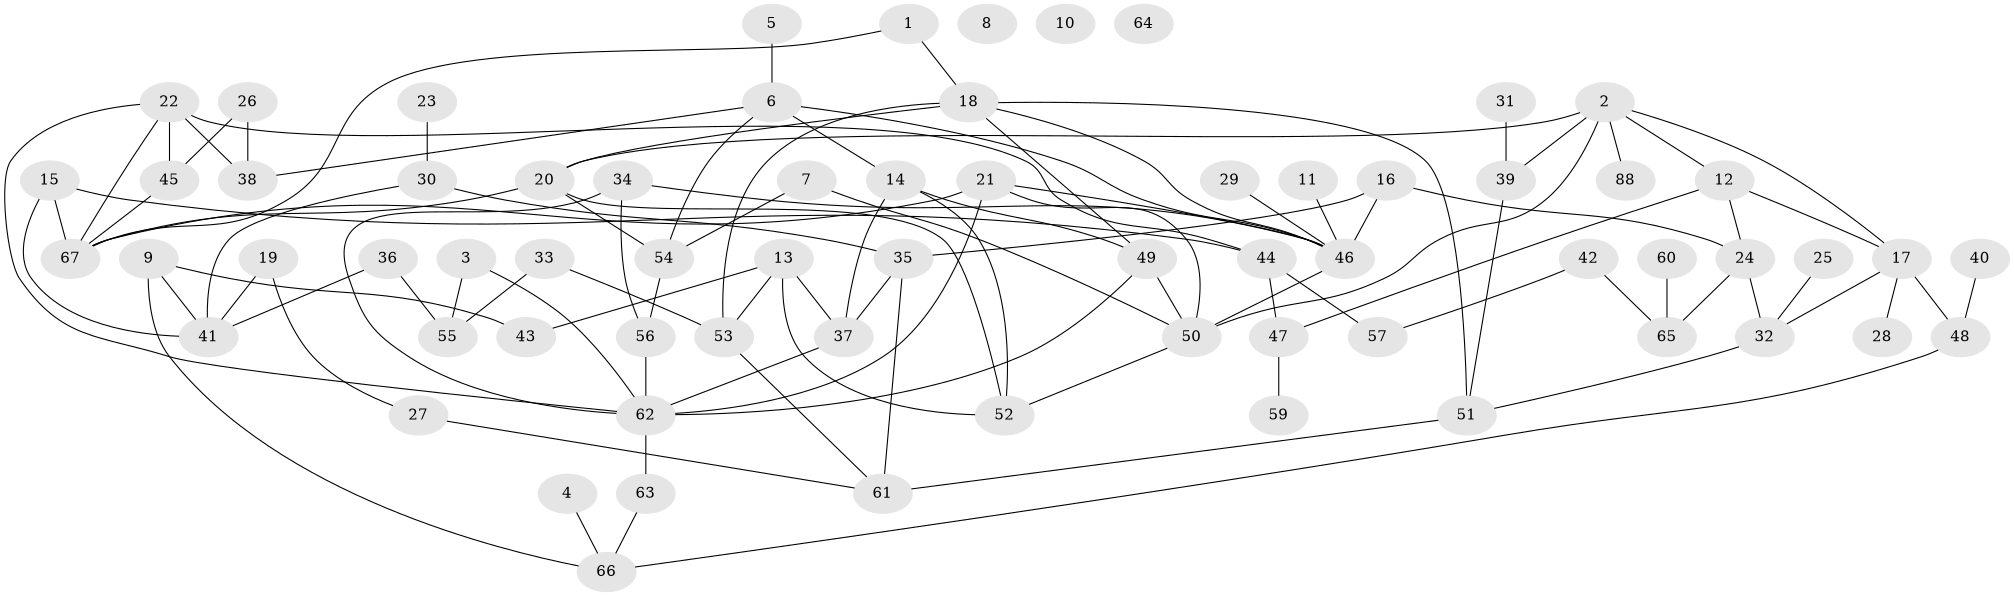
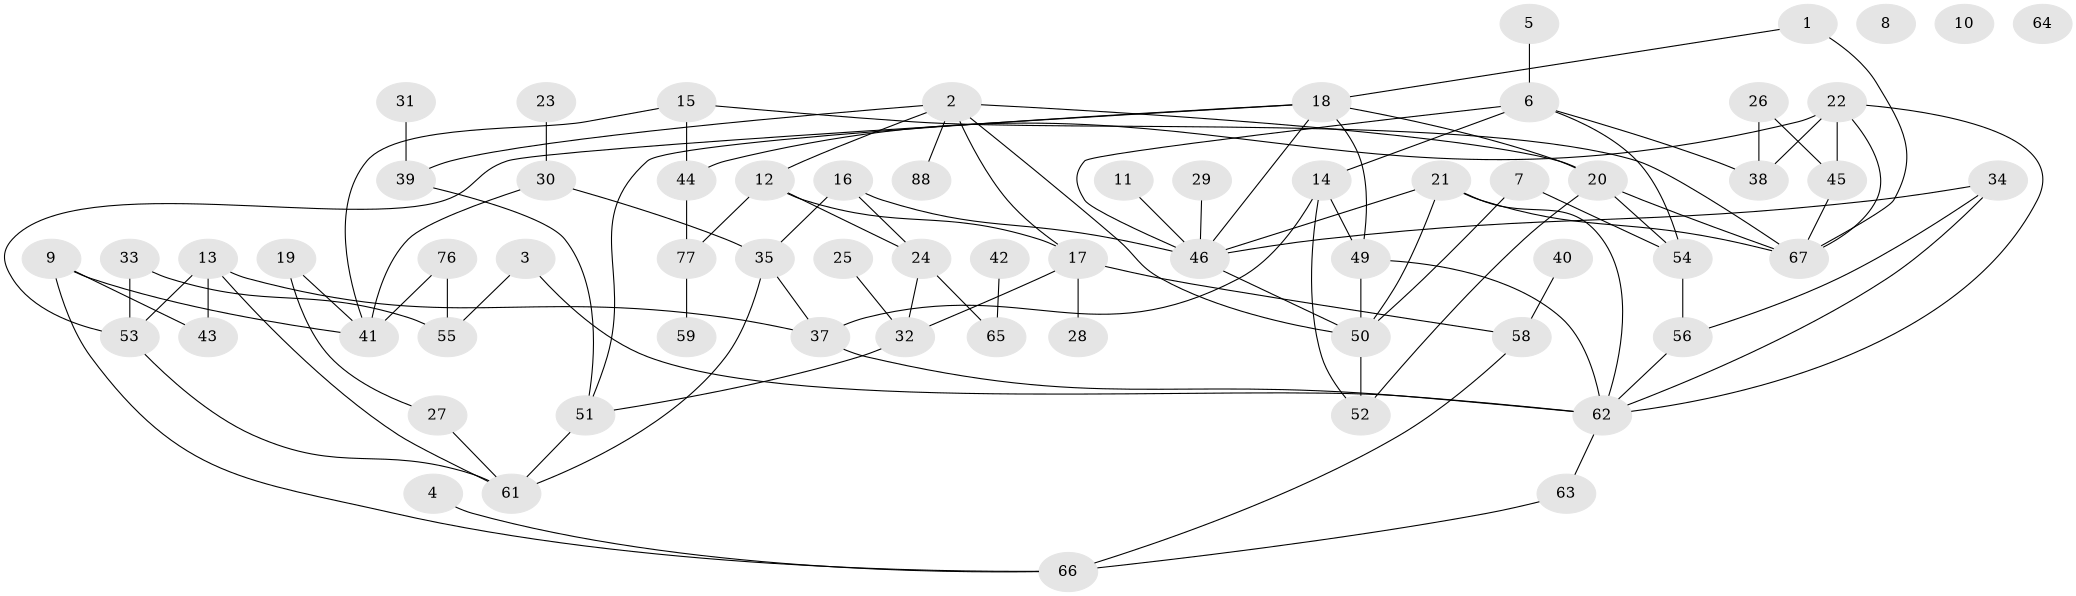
(388, 259) -> (447, 259)
(1667, 259) -> none
(1279, 337) -> (687, 259)
(1378, 337) -> none
(1961, 337) -> (1522, 337)
(845, 386) -> (344, 394)
